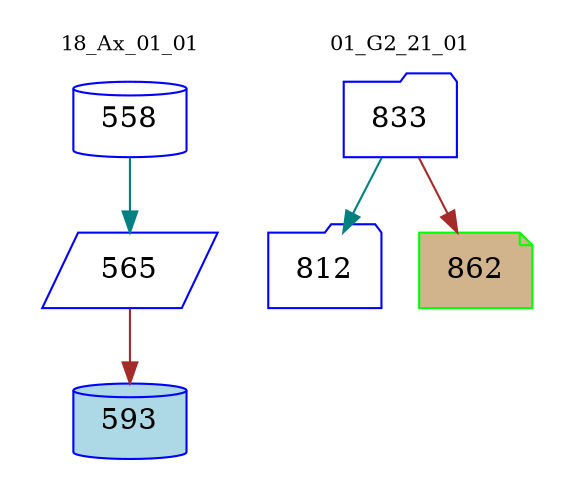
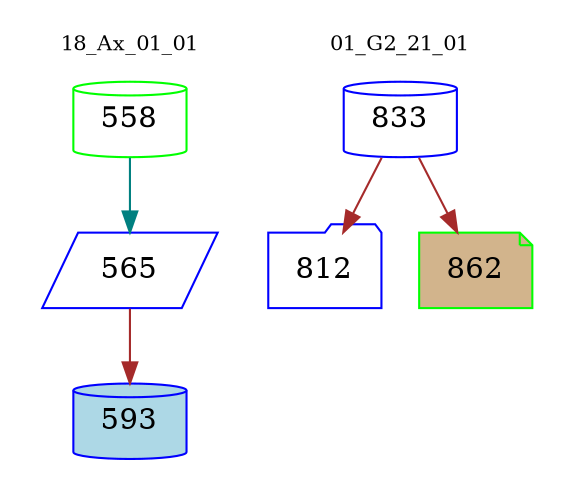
(130, 119) -> (130, 119)
(400, 119) -> (400, 119)
(367, 186) -> (367, 186)
